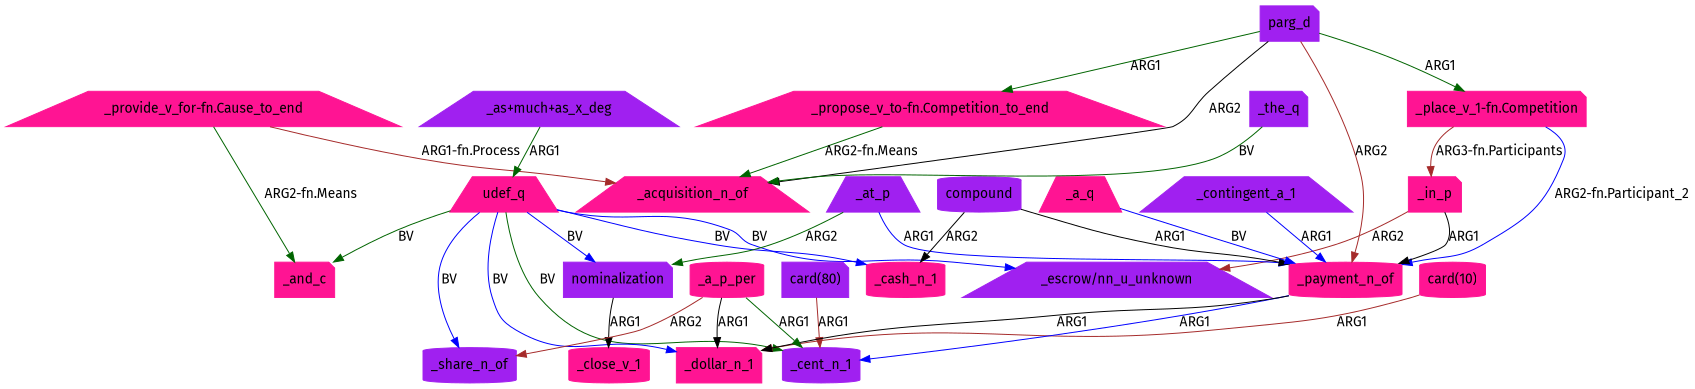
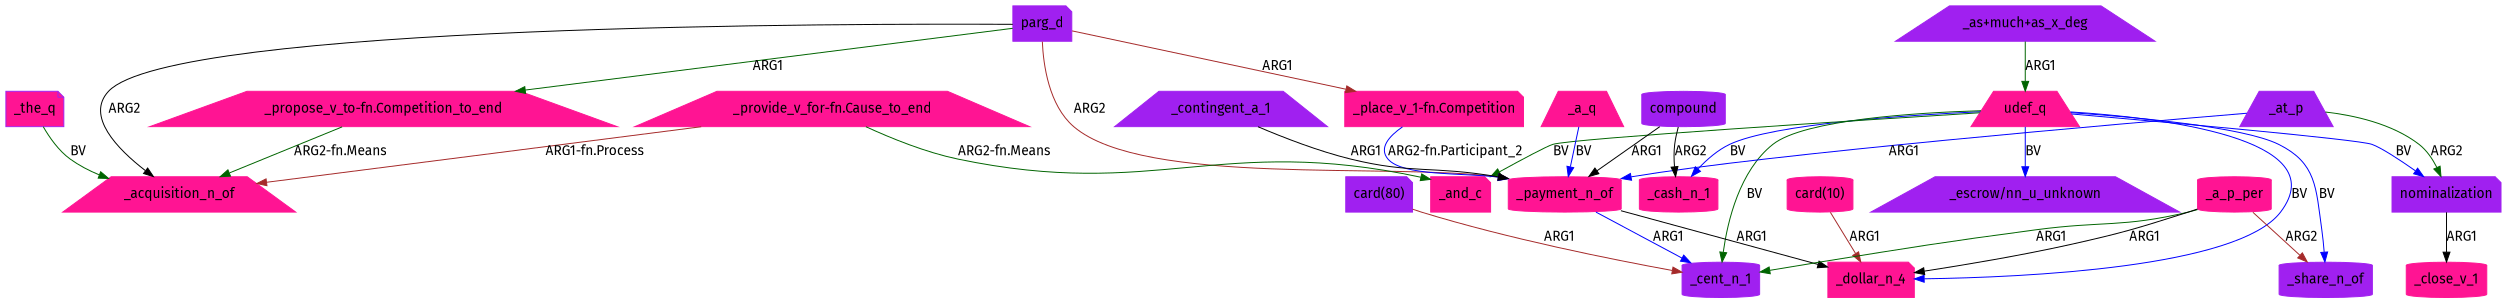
(1389, 57) -> (1209, 60)
(1279, 109) -> (35, 109)
(1435, 194) -> none
(1292, 234) -> (1357, 161)
(719, 365) -> (1871, 280)
